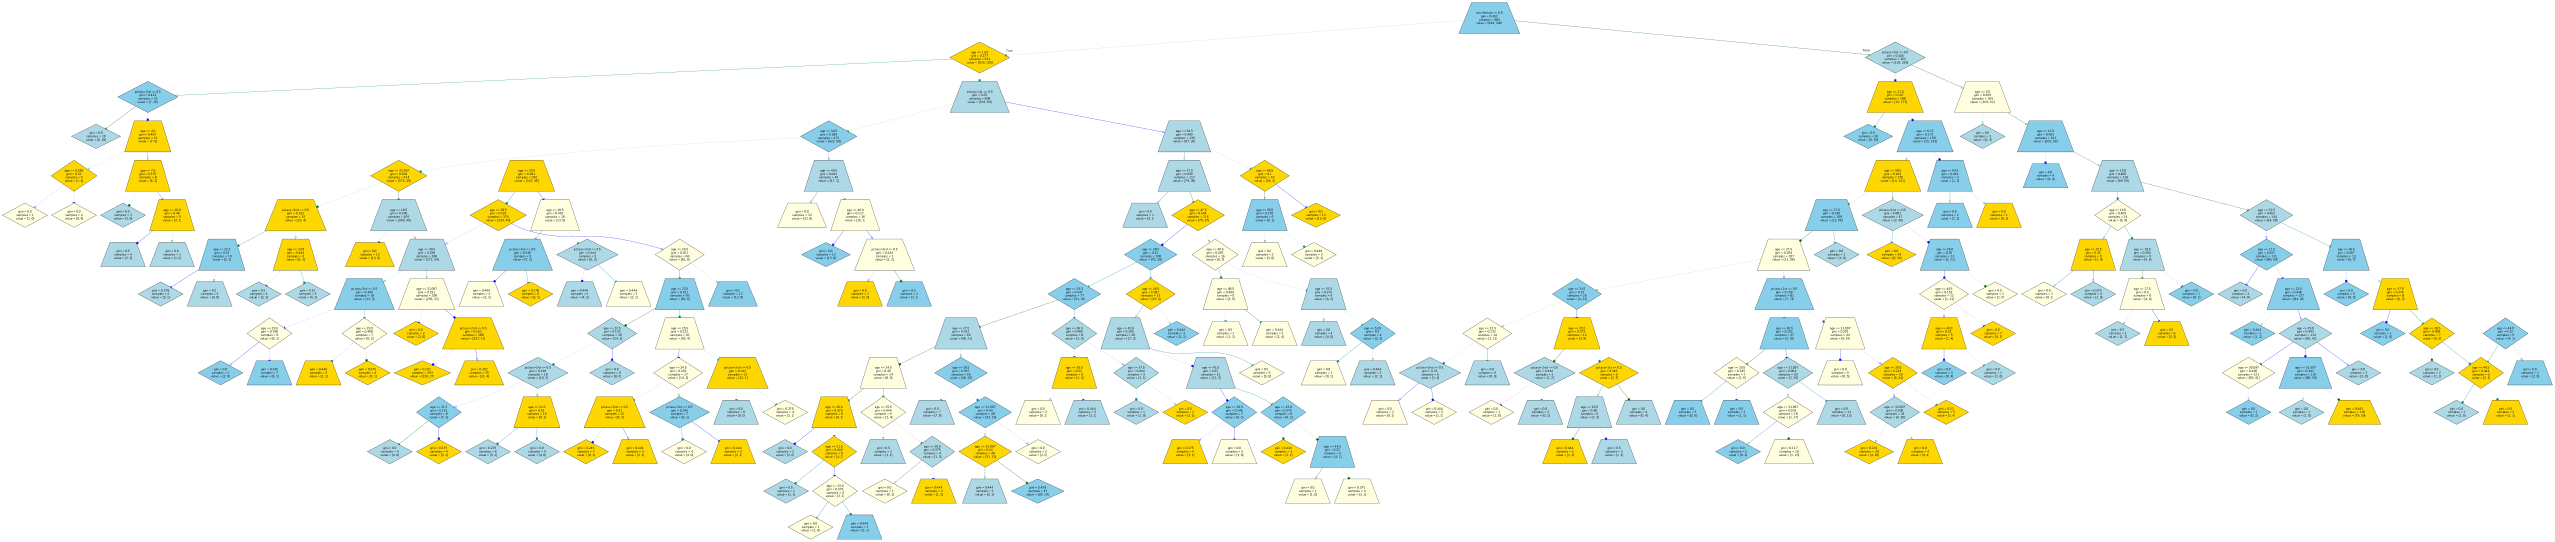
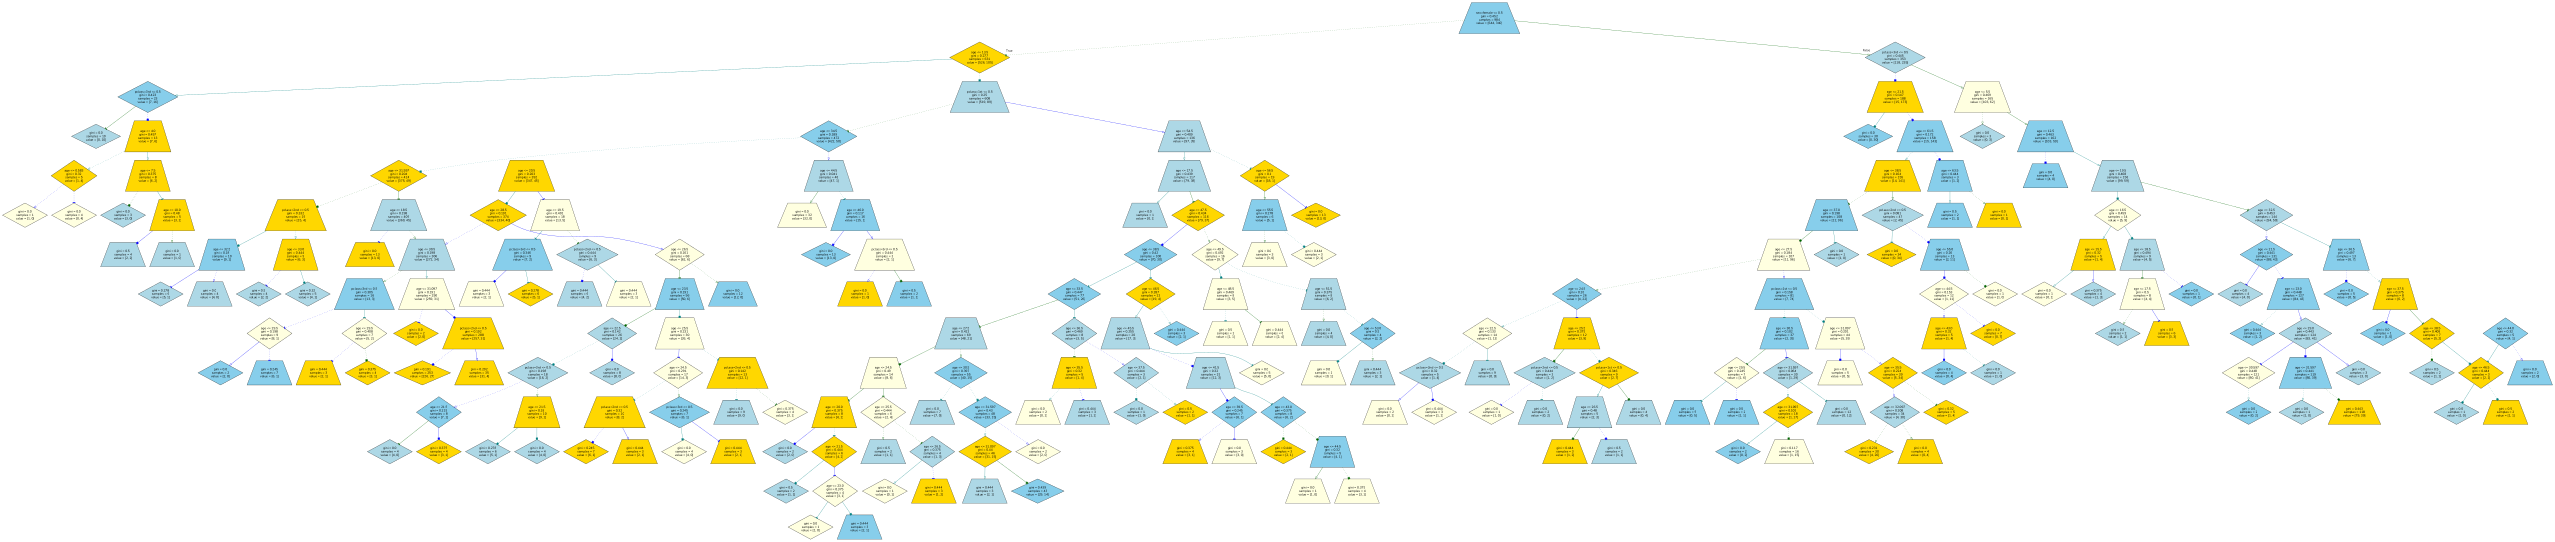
(855, 215) -> (855, 215)
(1788, 412) -> (1788, 412)
